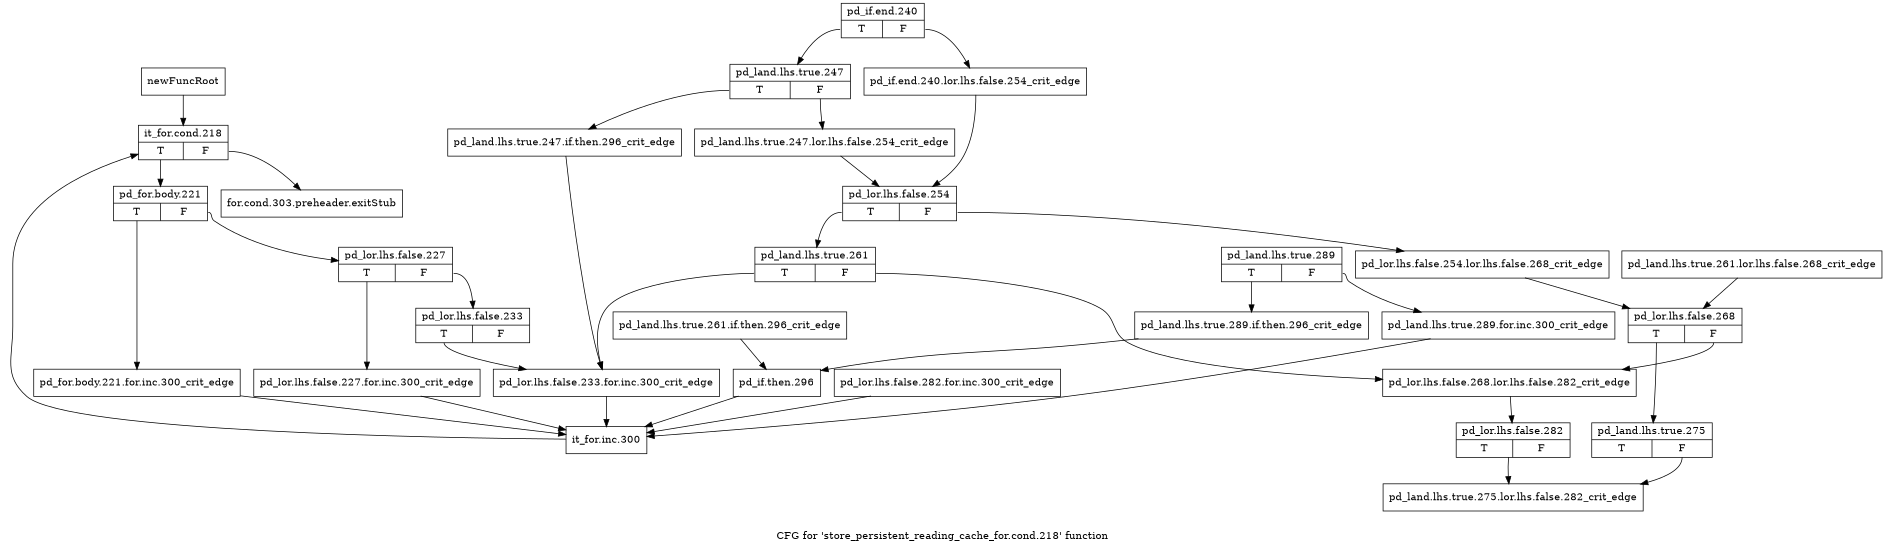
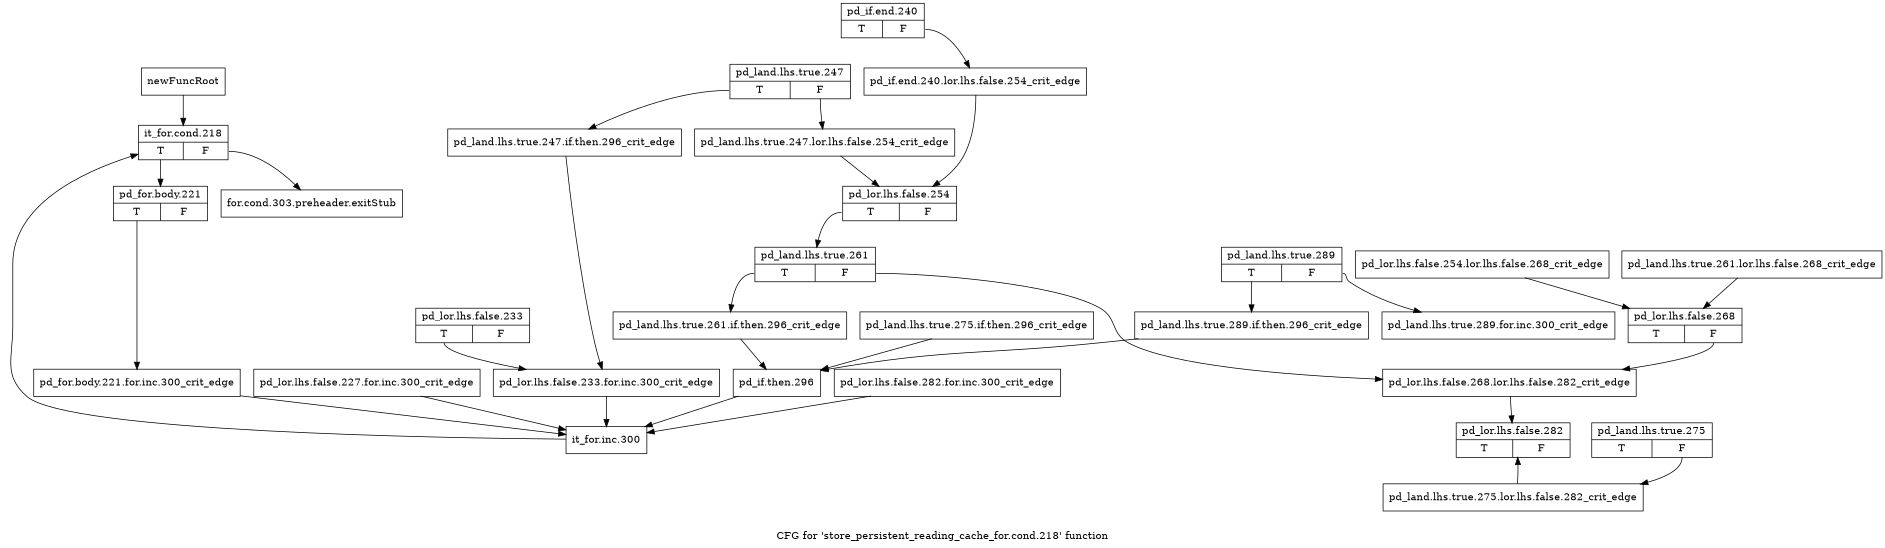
(817, 39) -> none
(1178, 224) -> none
(396, 264) -> none
(650, 287) -> (738, 285)
none -> (977, 325)
(1656, 379) -> none
(1044, 399) -> none
(1508, 467) -> (1518, 474)
